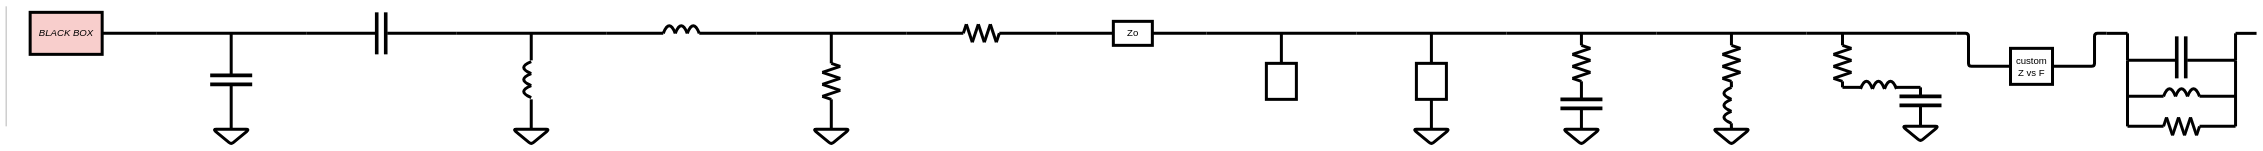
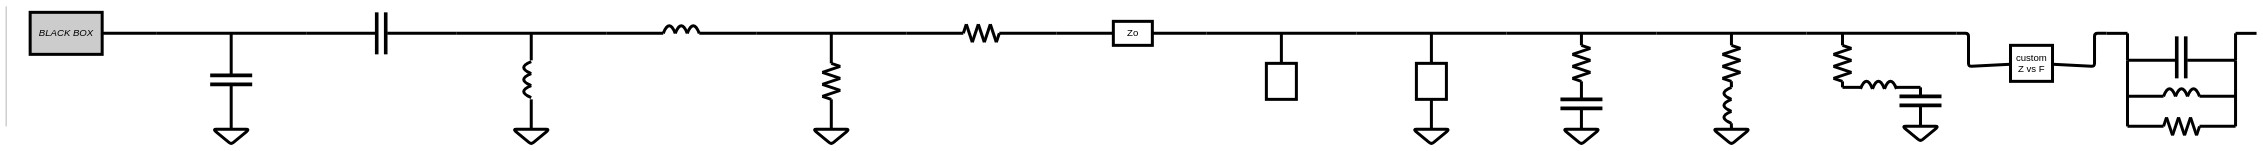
(66, 33) -> (66, 33)
(2031, 66) -> (2031, 63)
